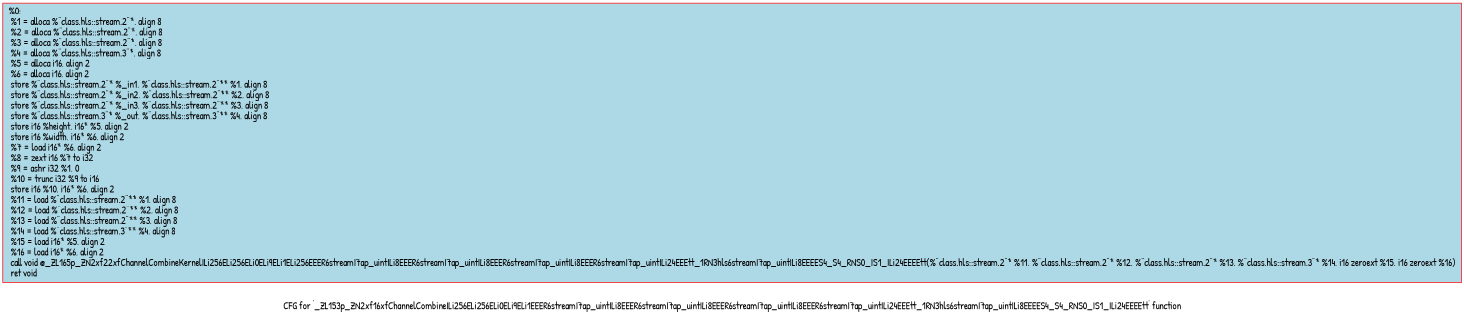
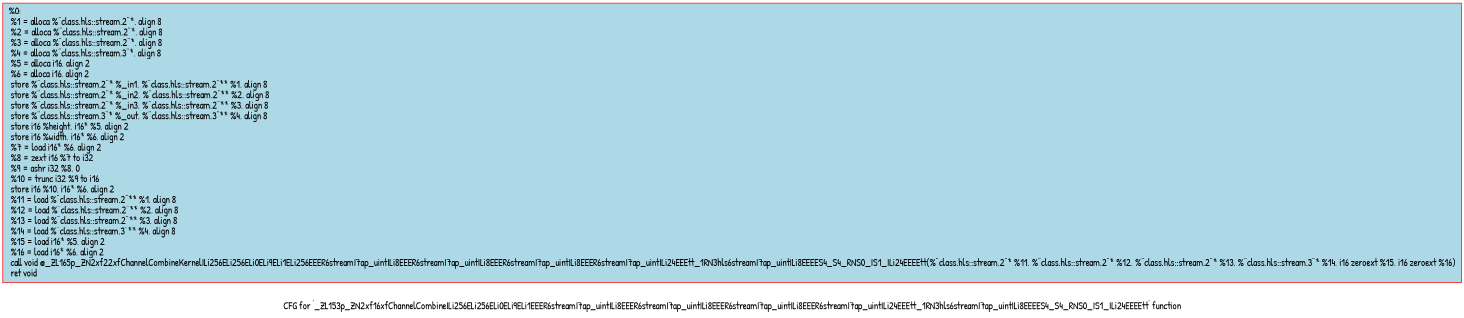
(44, 169) -> (44, 169)
